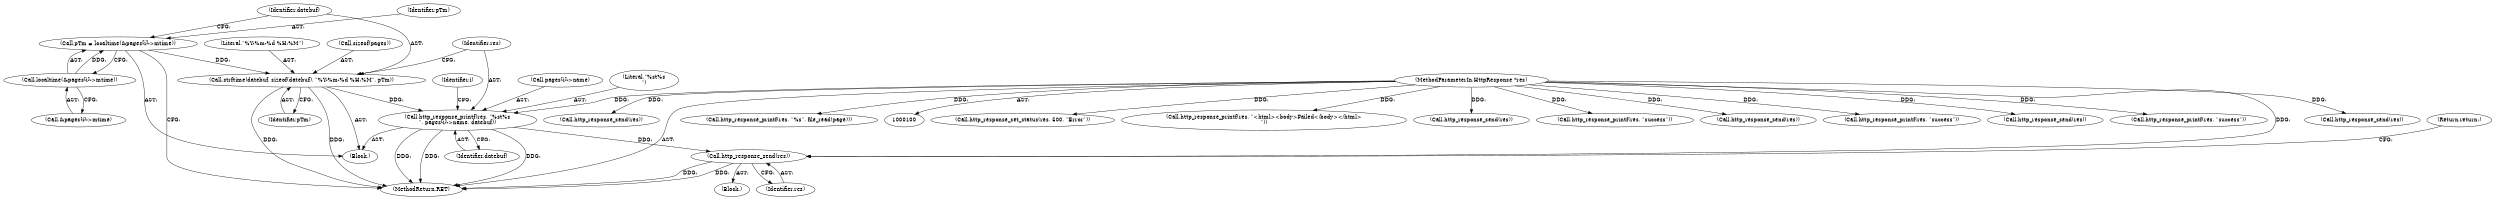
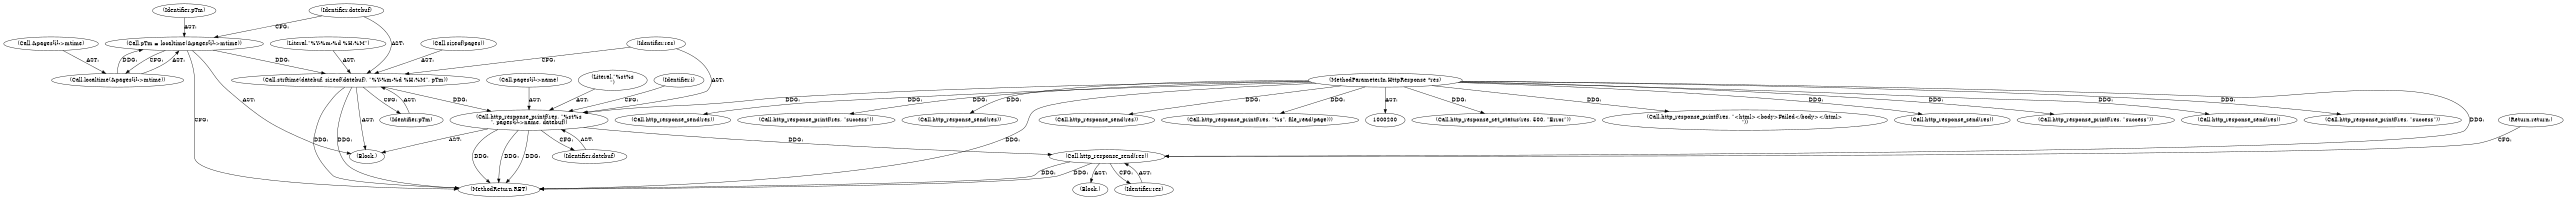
(83, 98) -> none
(904, 120) -> (1385, 120)
(669, 140) -> (1014, 140)
